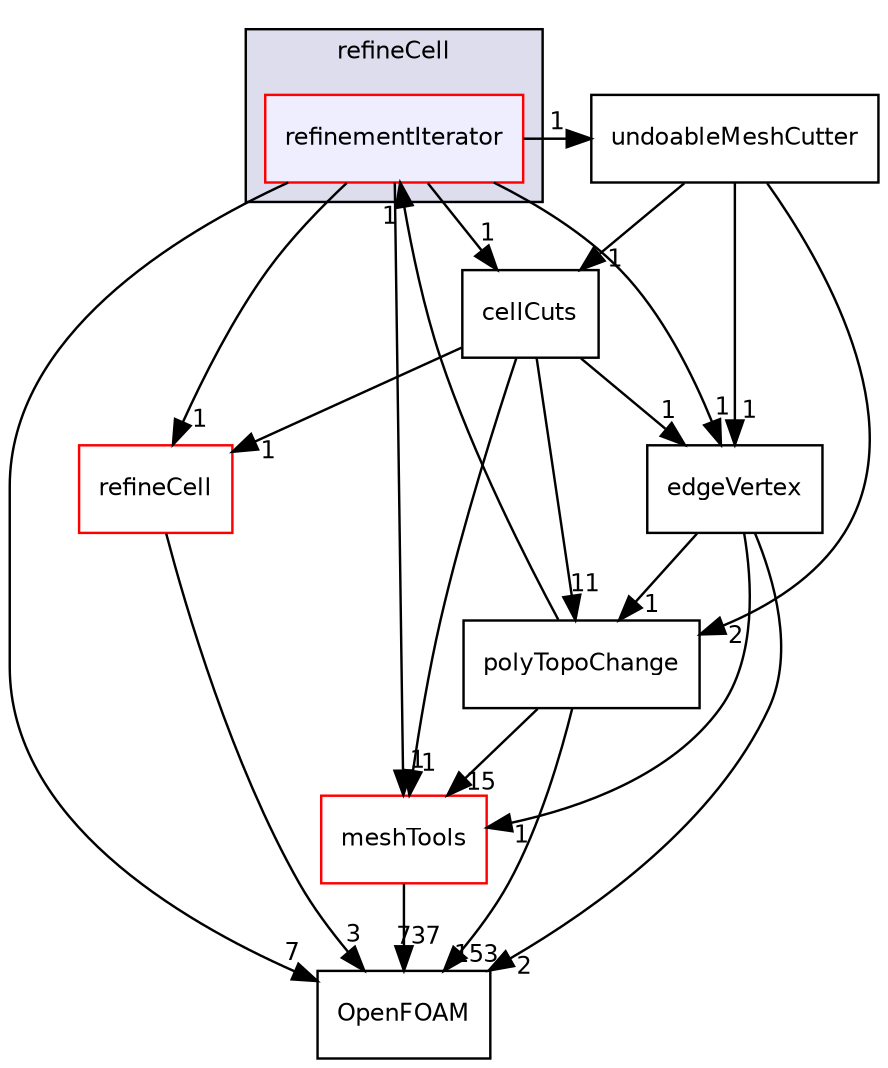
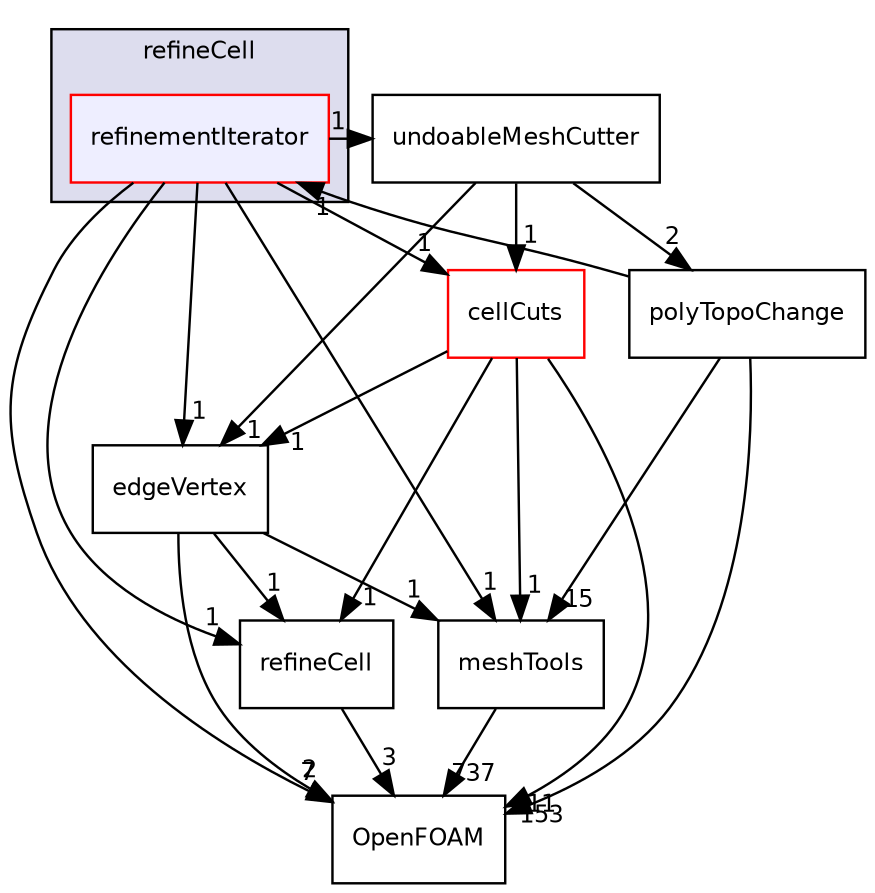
(530, 314) -> (516, 314)
(554, 477) -> (646, 591)
(156, 489) -> (317, 664)
(666, 568) -> (241, 567)
(404, 839) -> (521, 664)
